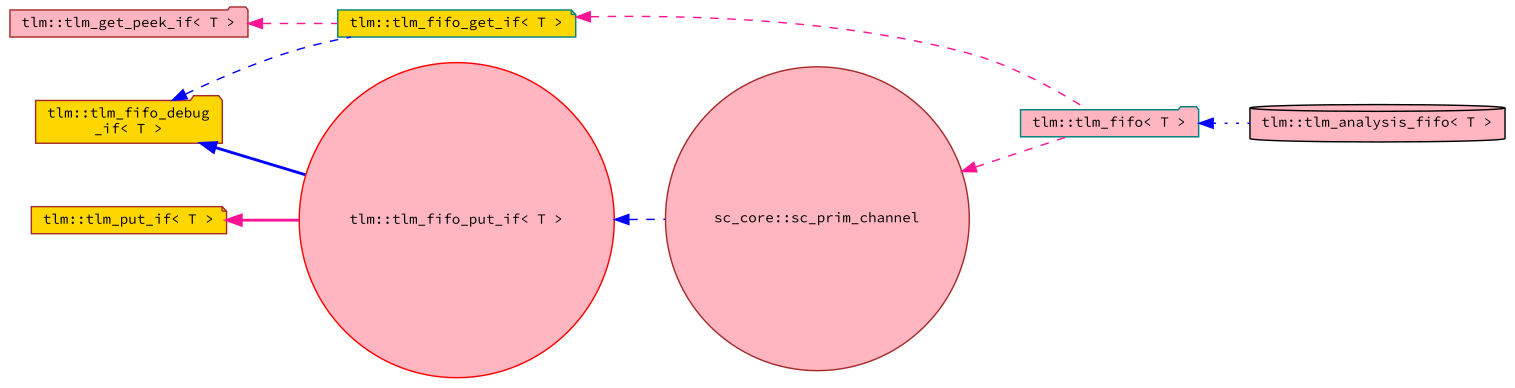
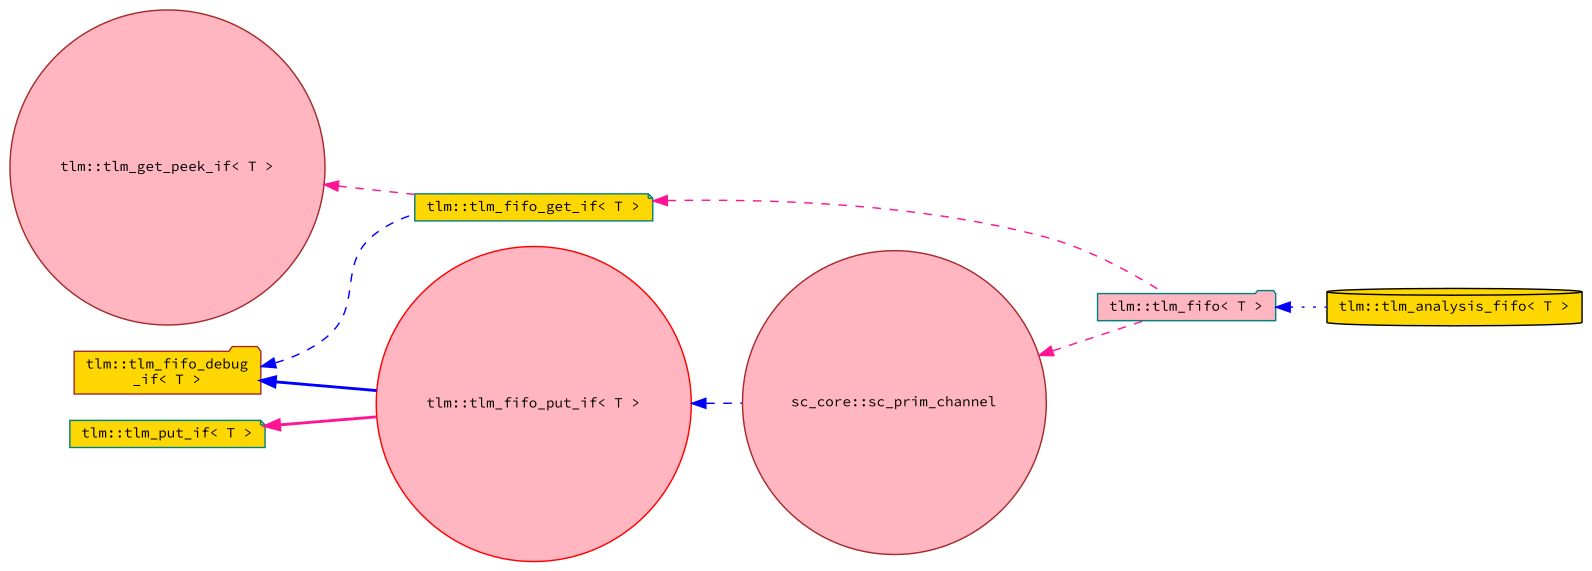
(129, 24) -> (167, 167)
(1377, 123) -> (1454, 307)
(129, 220) -> (167, 434)
